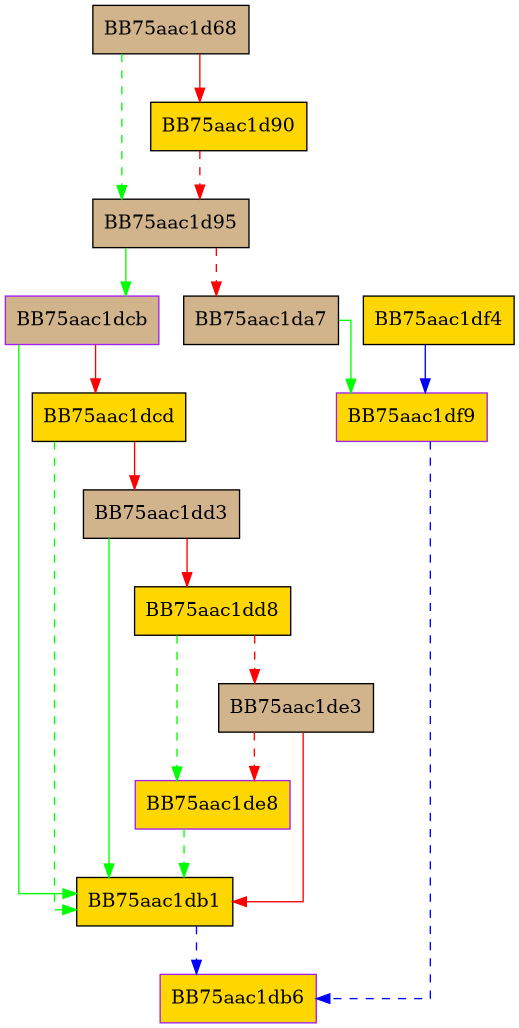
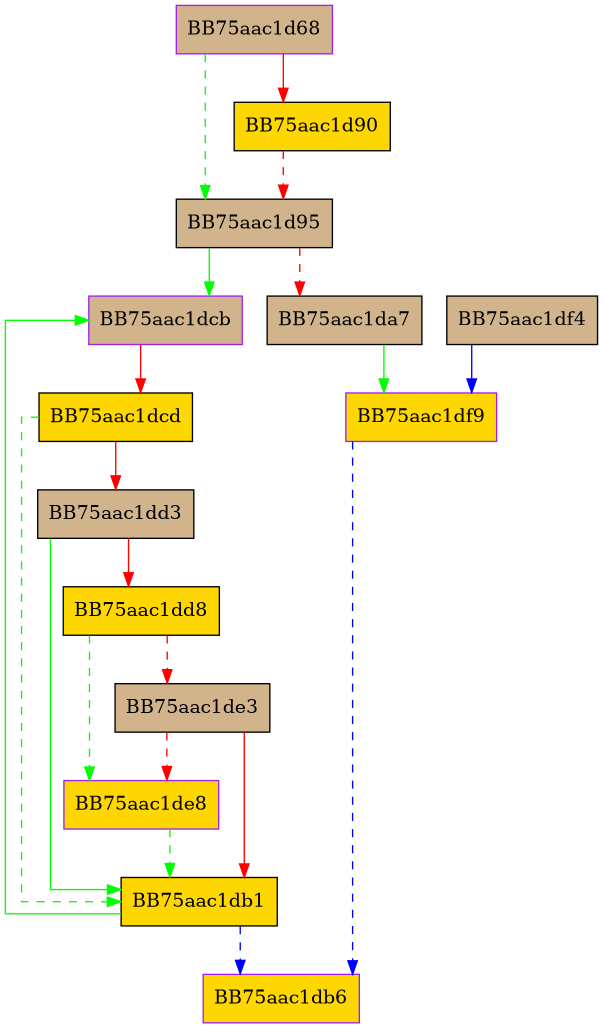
(171, 30) -> (254, 30)
(439, 320) -> (522, 320)
(19, 641) -> (5, 640)
